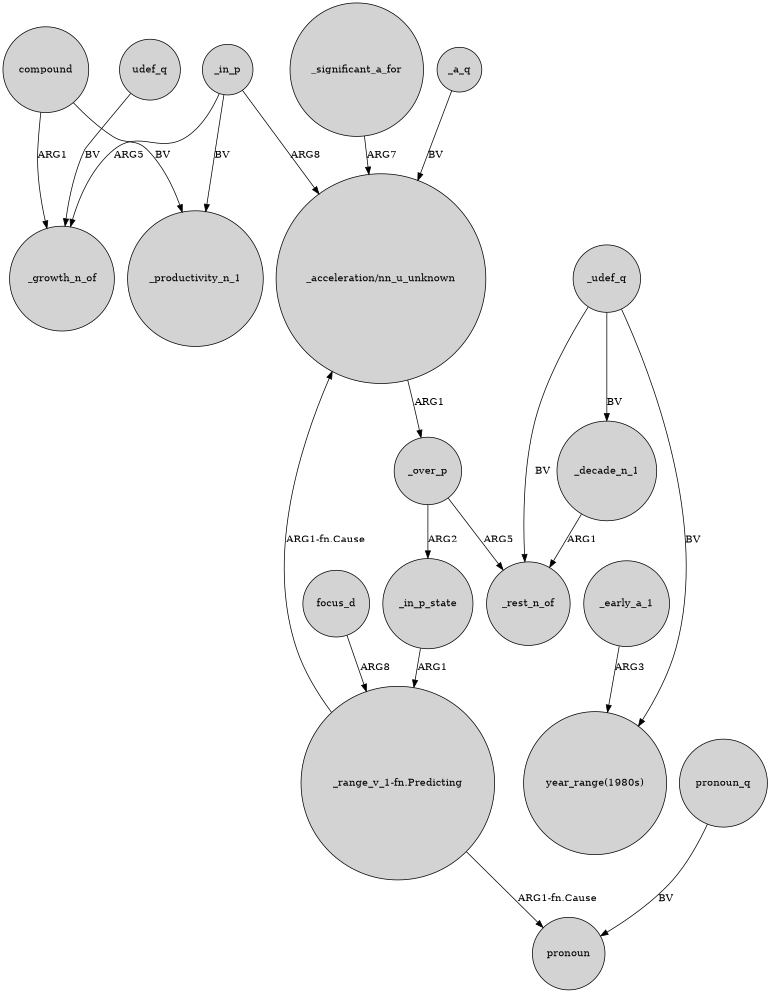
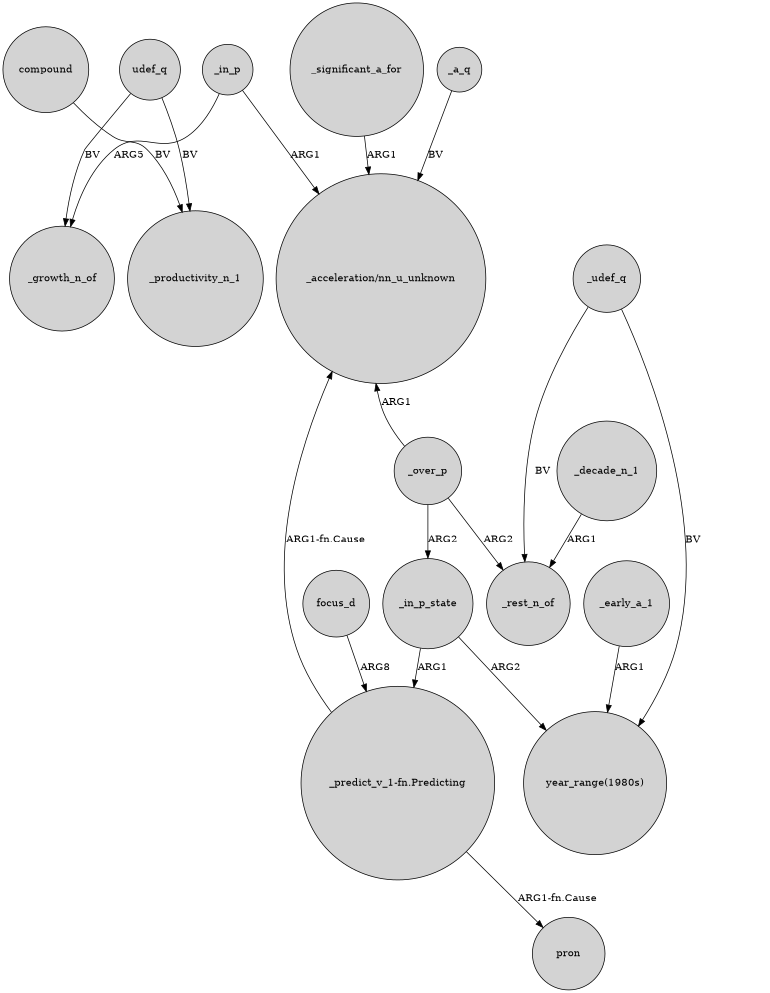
(215, 150) -> (179, 150)
(306, 155) -> (306, 155)
(382, 155) -> (382, 155)
(38, 167) -> none
(607, 363) -> none
(414, 405) -> (387, 420)
(499, 540) -> (499, 540)
(630, 668) -> (630, 668)
none -> (500, 681)
(398, 783) -> (398, 783)
(723, 783) -> none
(569, 954) -> (569, 954)
